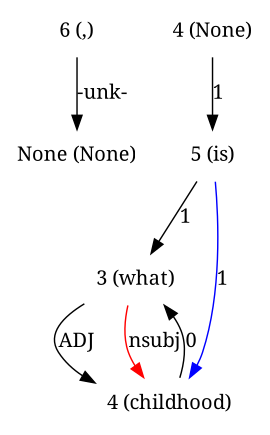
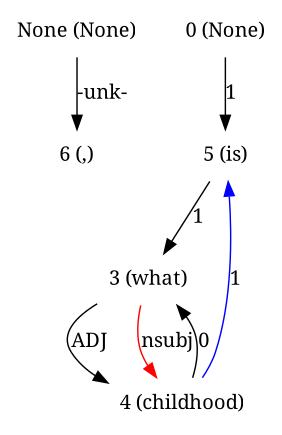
(213, 31) -> (225, 31)
(77, 86) -> (77, 86)
(216, 275) -> (228, 289)
